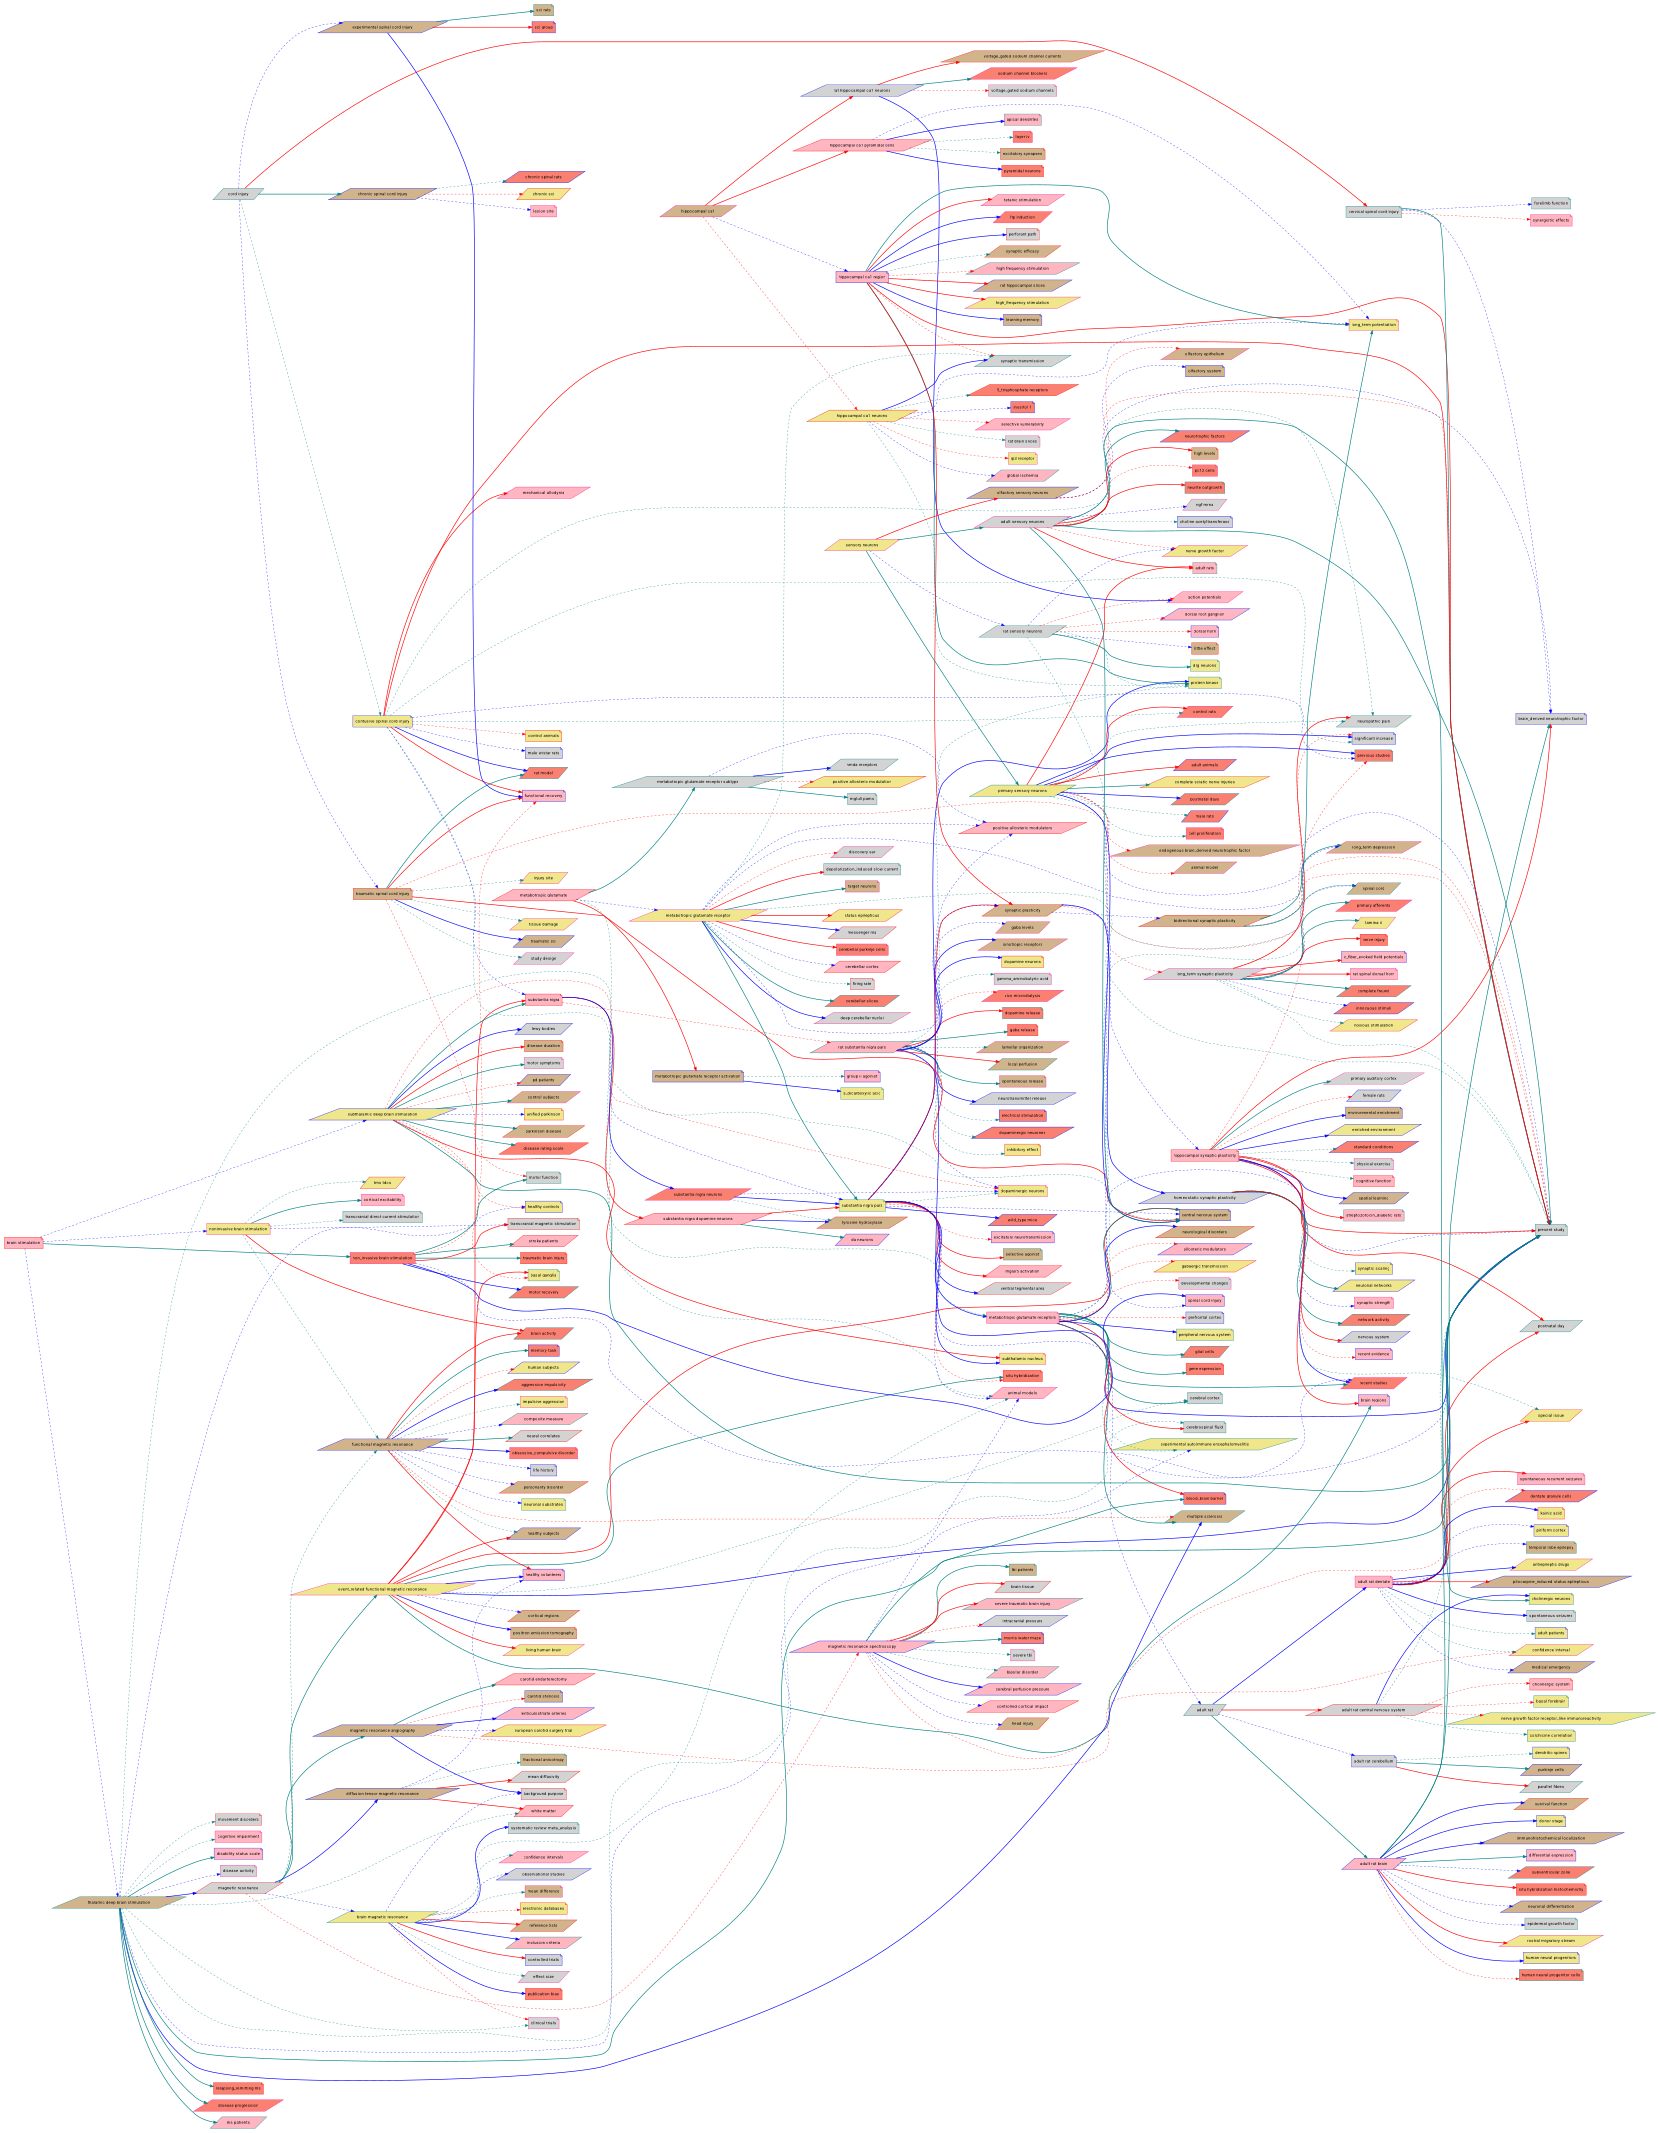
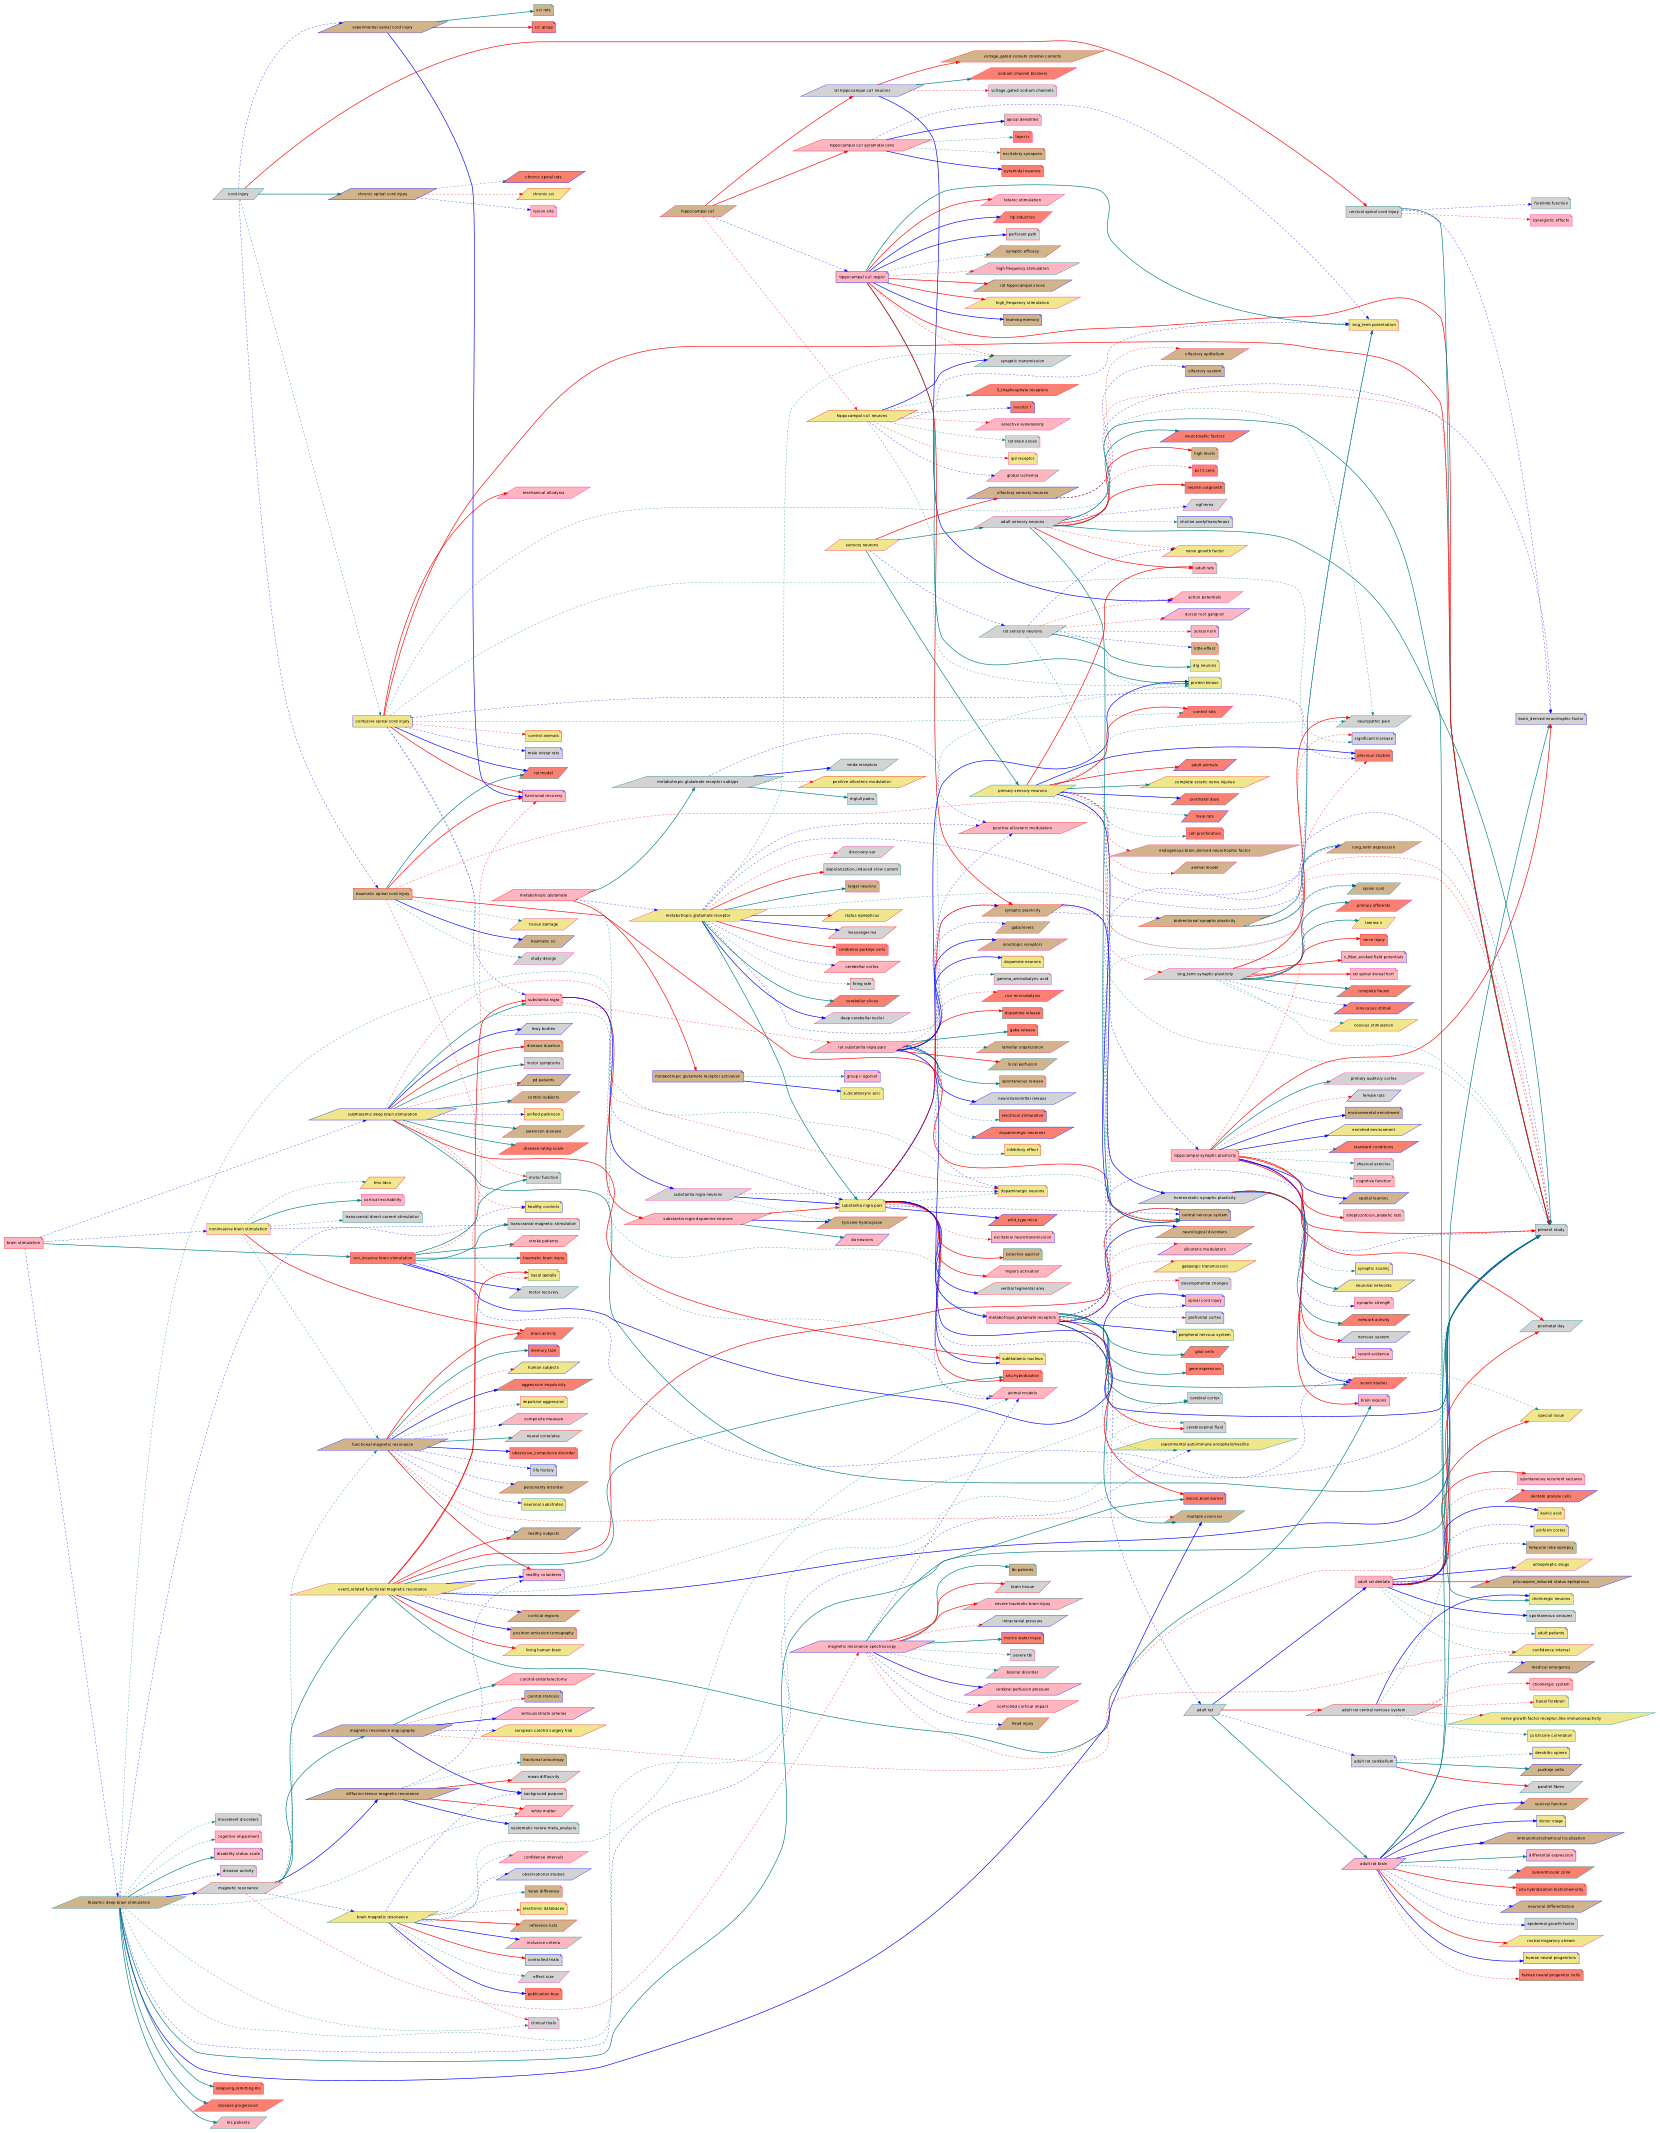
(1190, 735) -> none
(544, 878) -> none
none -> (1261, 897)
(698, 1194) -> (698, 1194)
(465, 1252) -> (465, 1252)
(1105, 1256) -> (1105, 1256)
(544, 1292) -> (544, 1292)
(938, 1355) -> (938, 1355)
(1433, 1648) -> (1467, 1668)
(476, 1855) -> (454, 1813)
